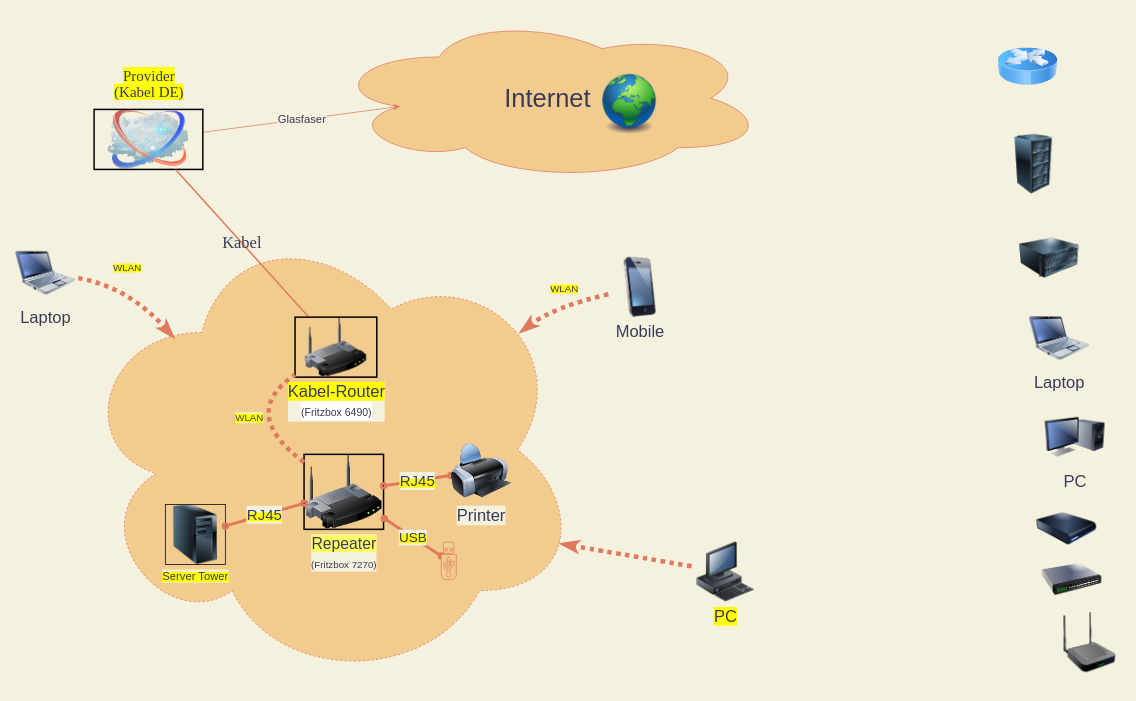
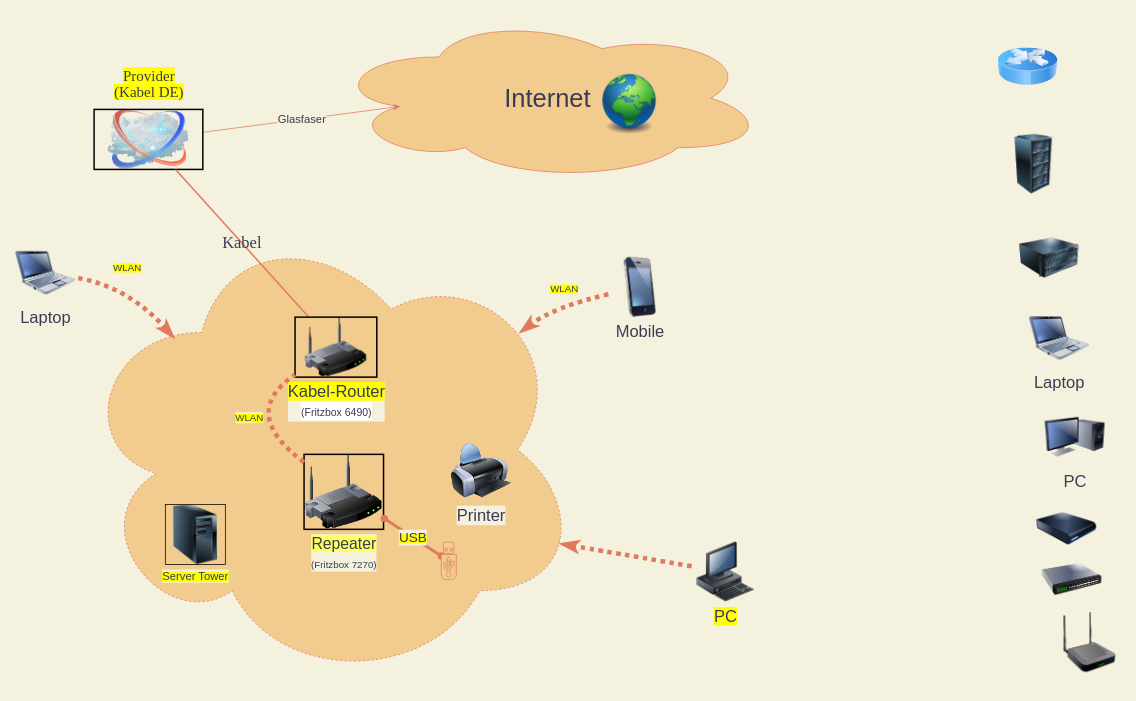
(417, 480) -> none
(263, 515) -> none
